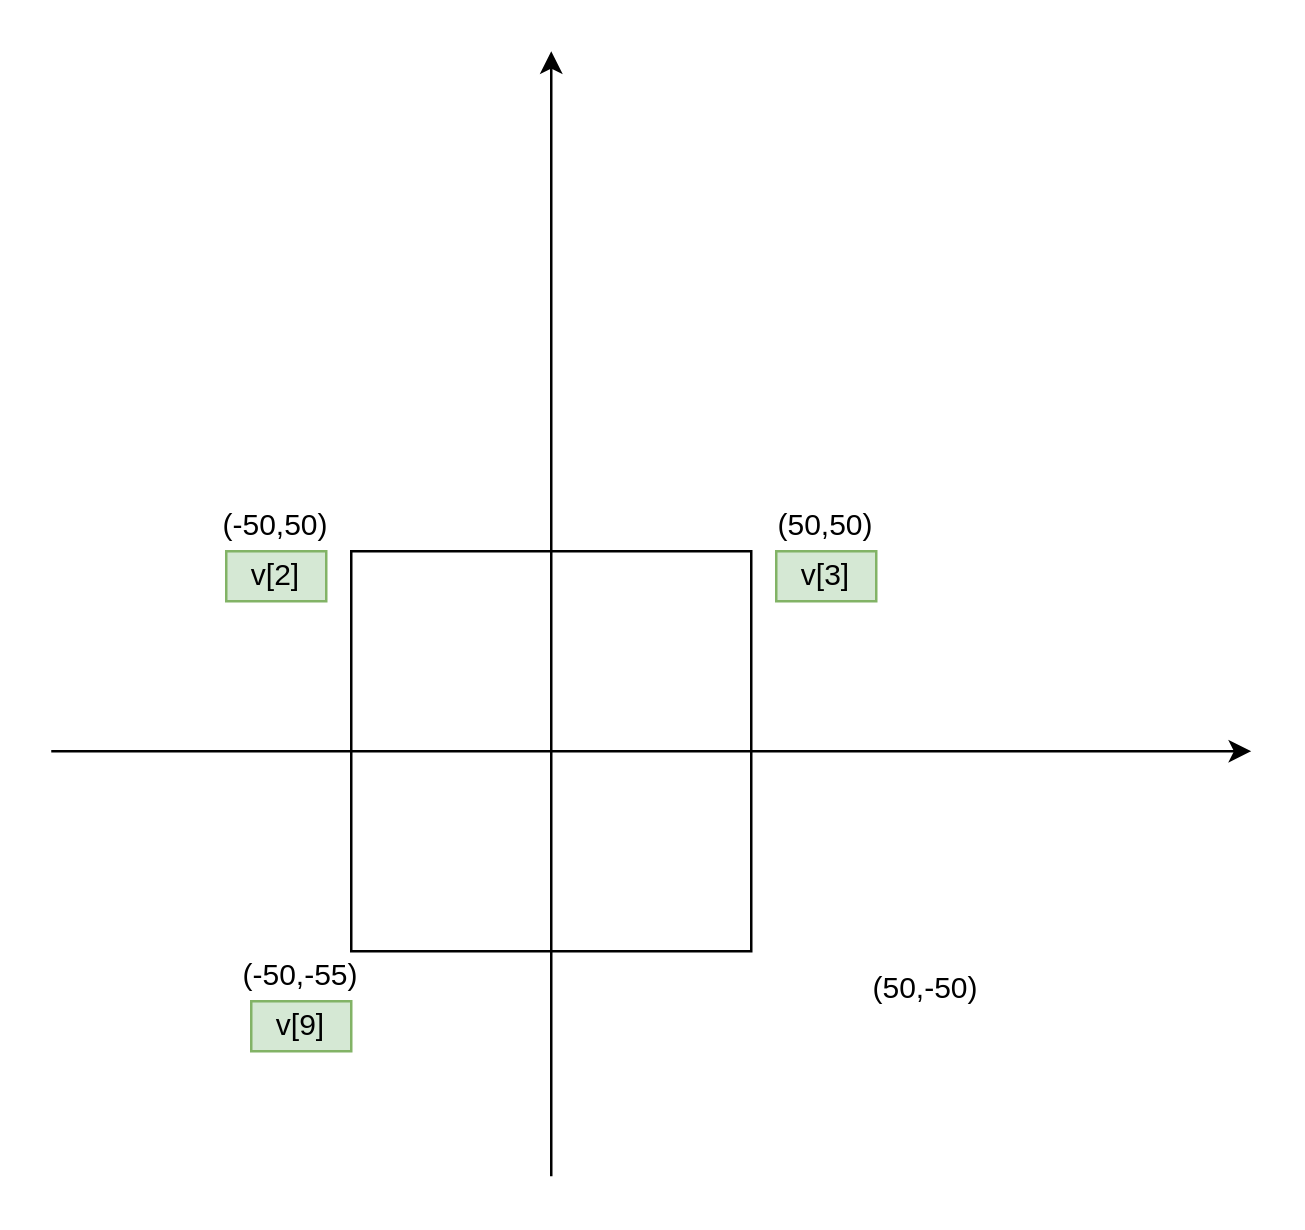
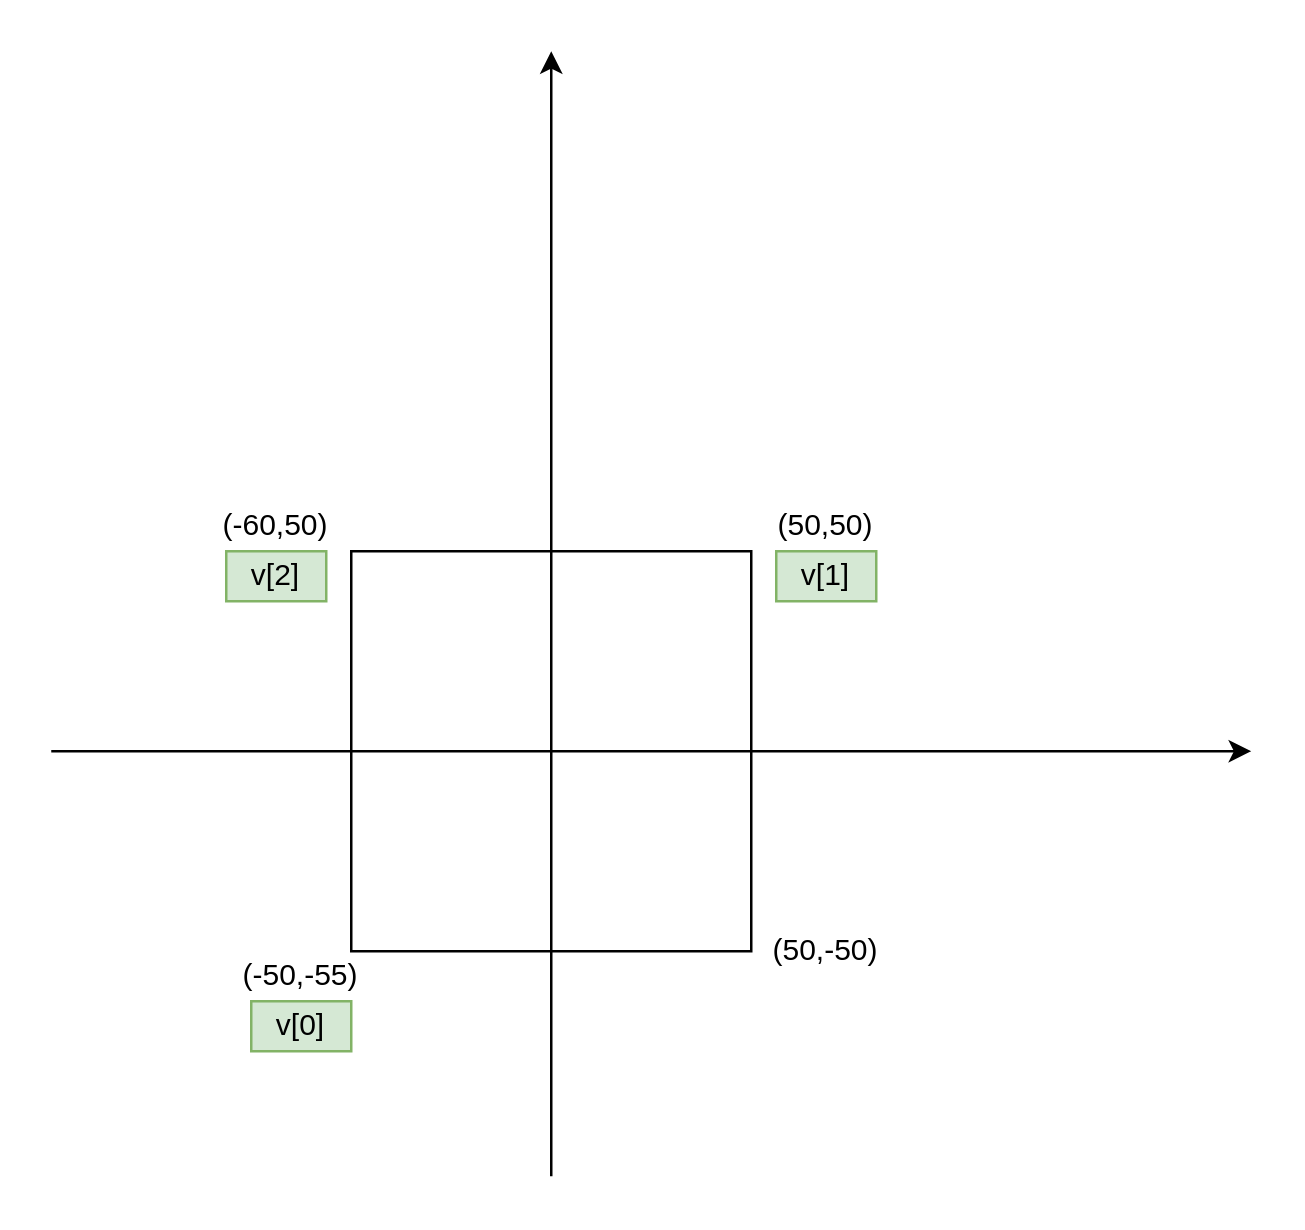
(276, 526) -> (276, 526)
(826, 576) -> (826, 576)
(926, 989) -> (826, 951)
(301, 1026) -> (301, 1026)
